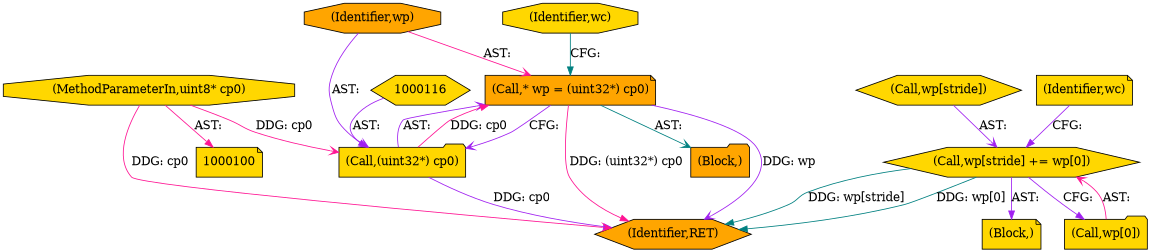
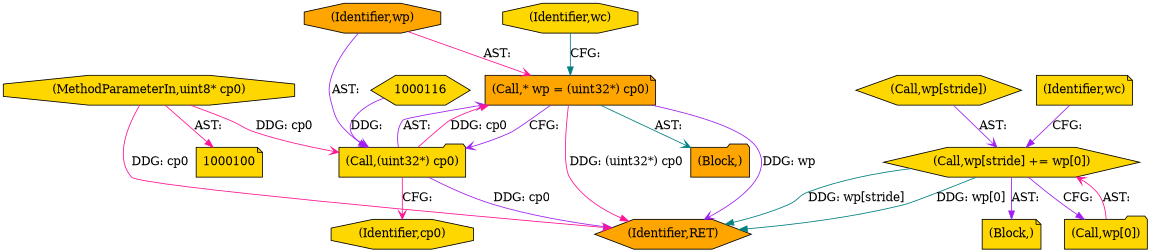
(368, 126) -> (368, 126)
none -> (402, 234)
